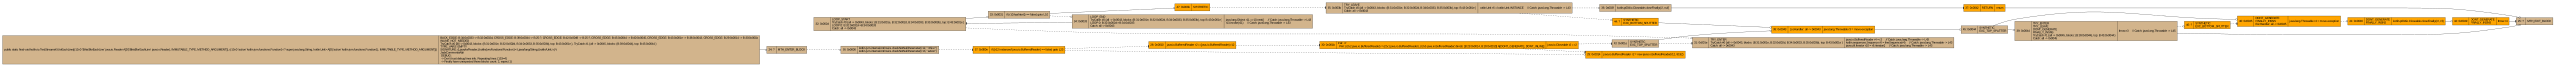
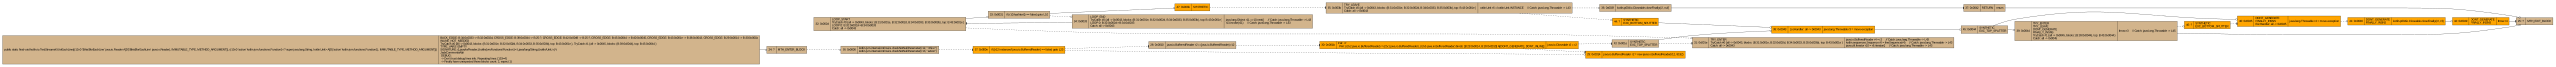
(1984, 8) -> (1984, 8)
(1192, 45) -> (1192, 45)
